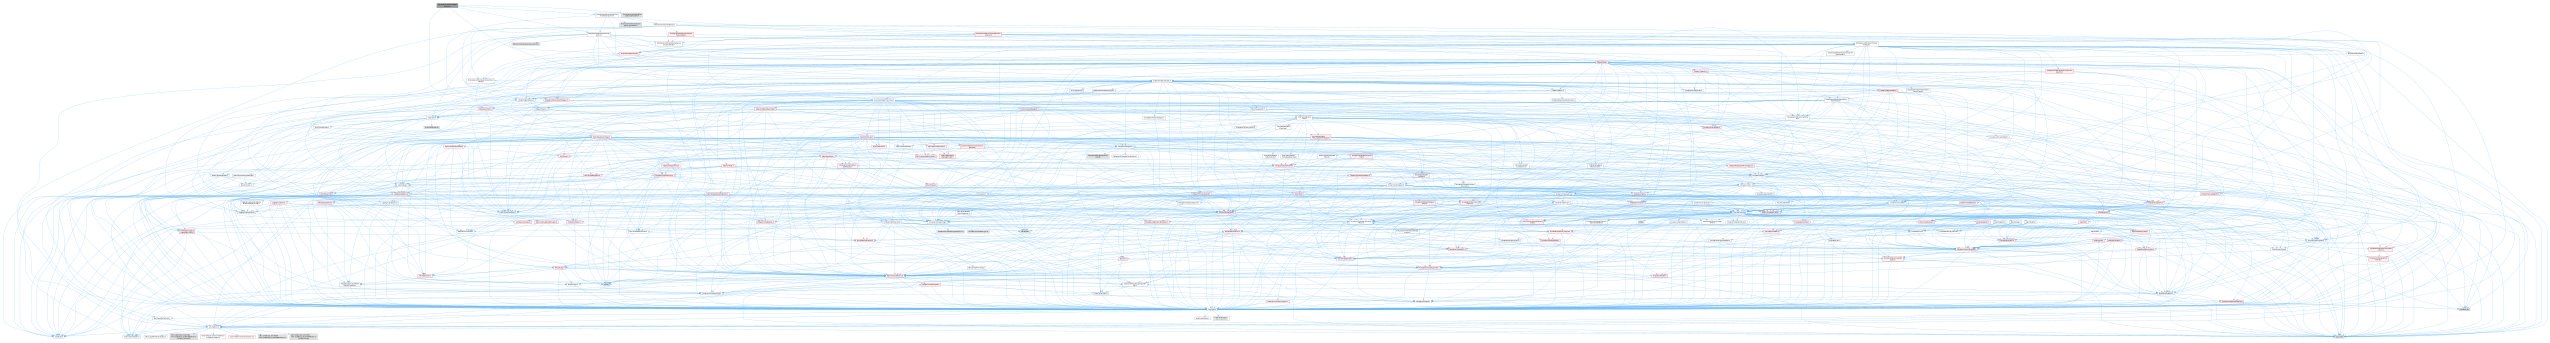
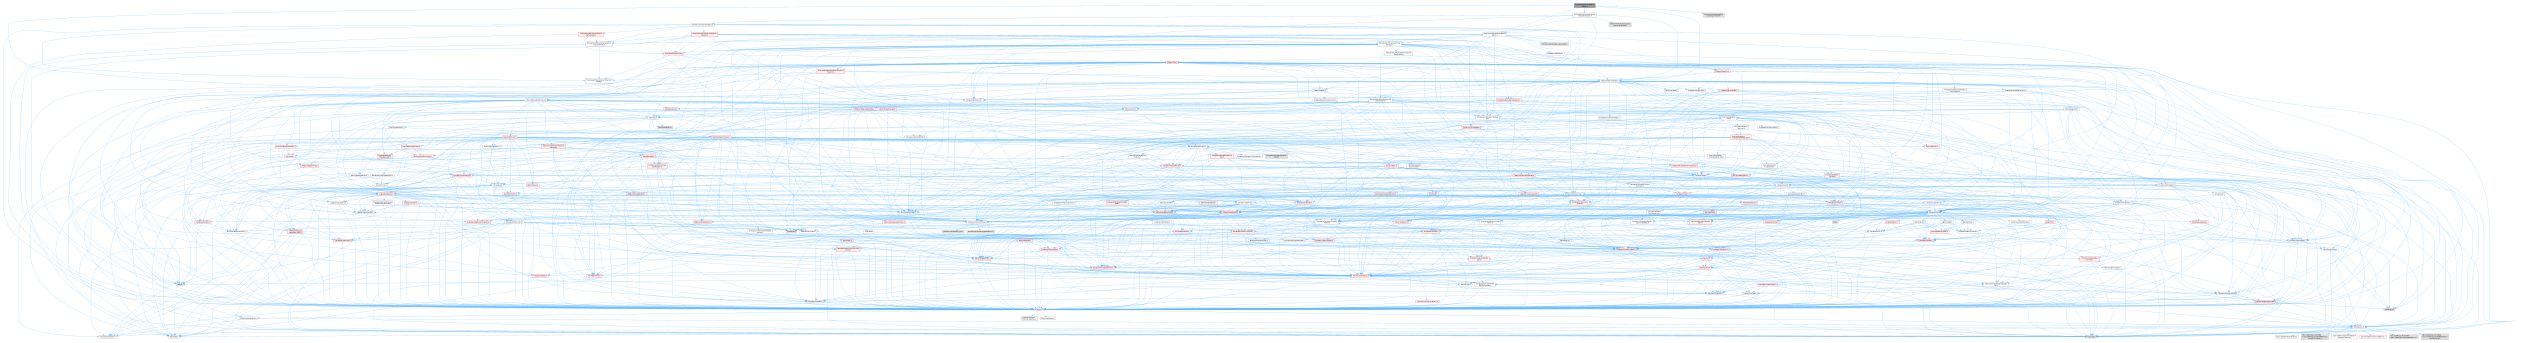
(1270, 156) -> none
